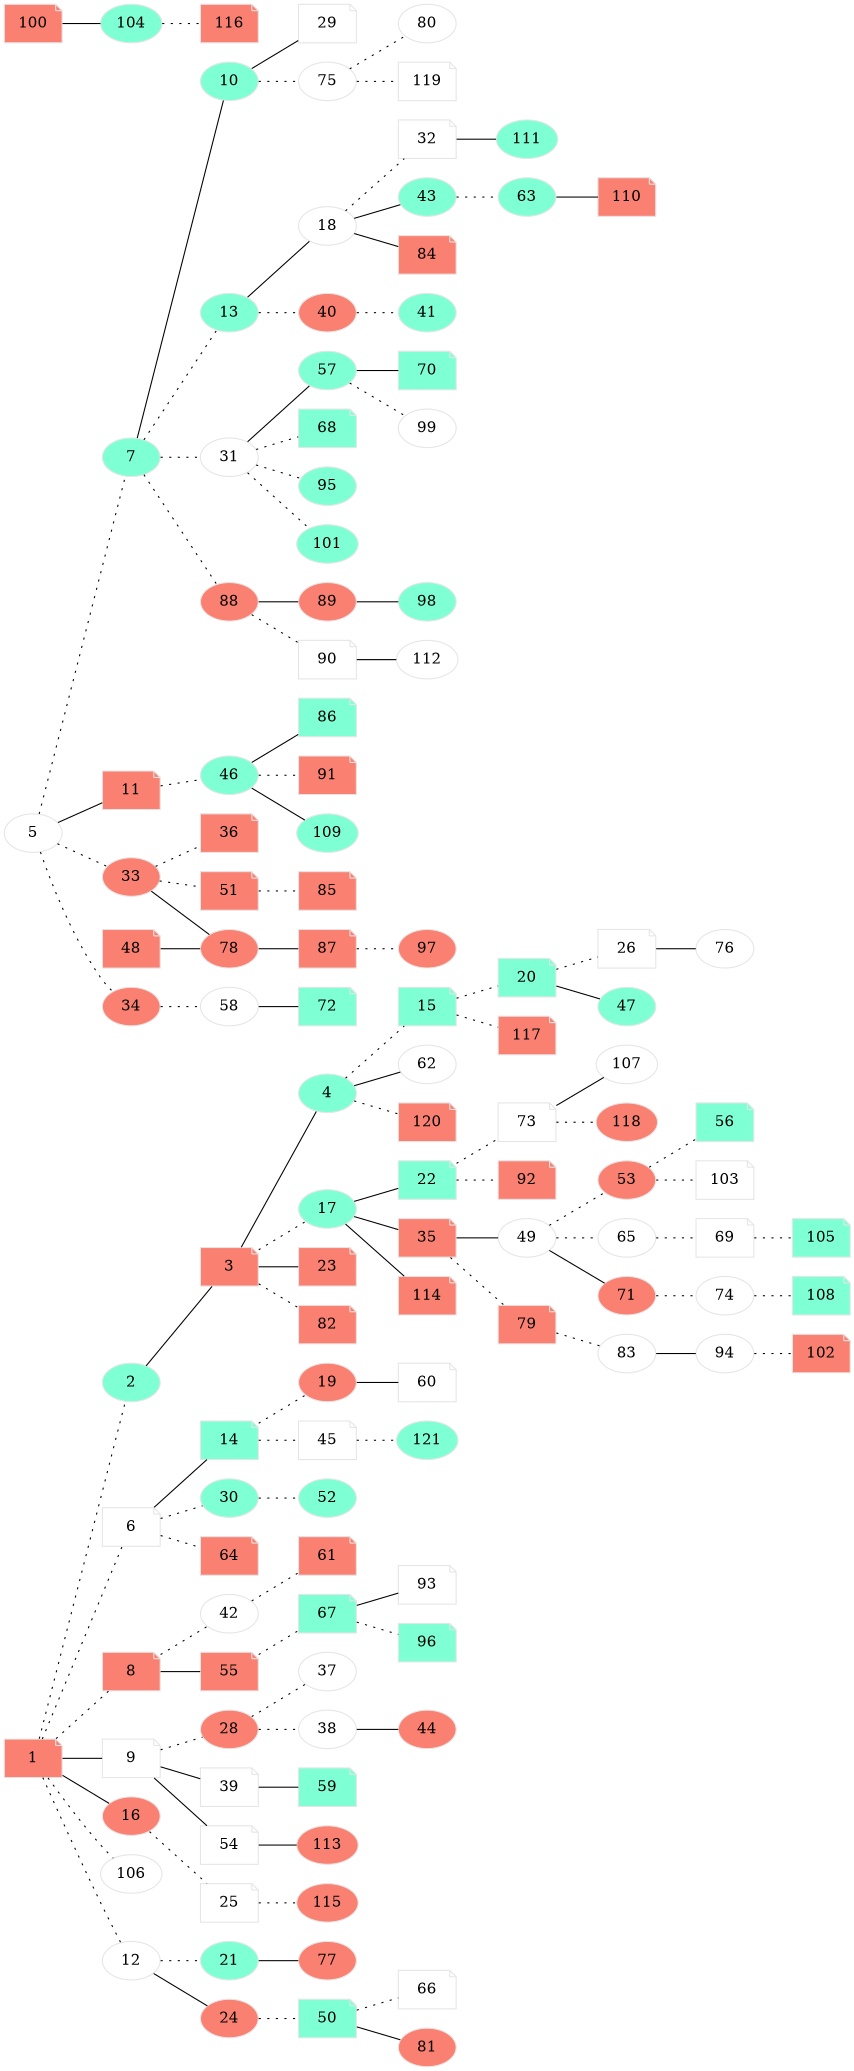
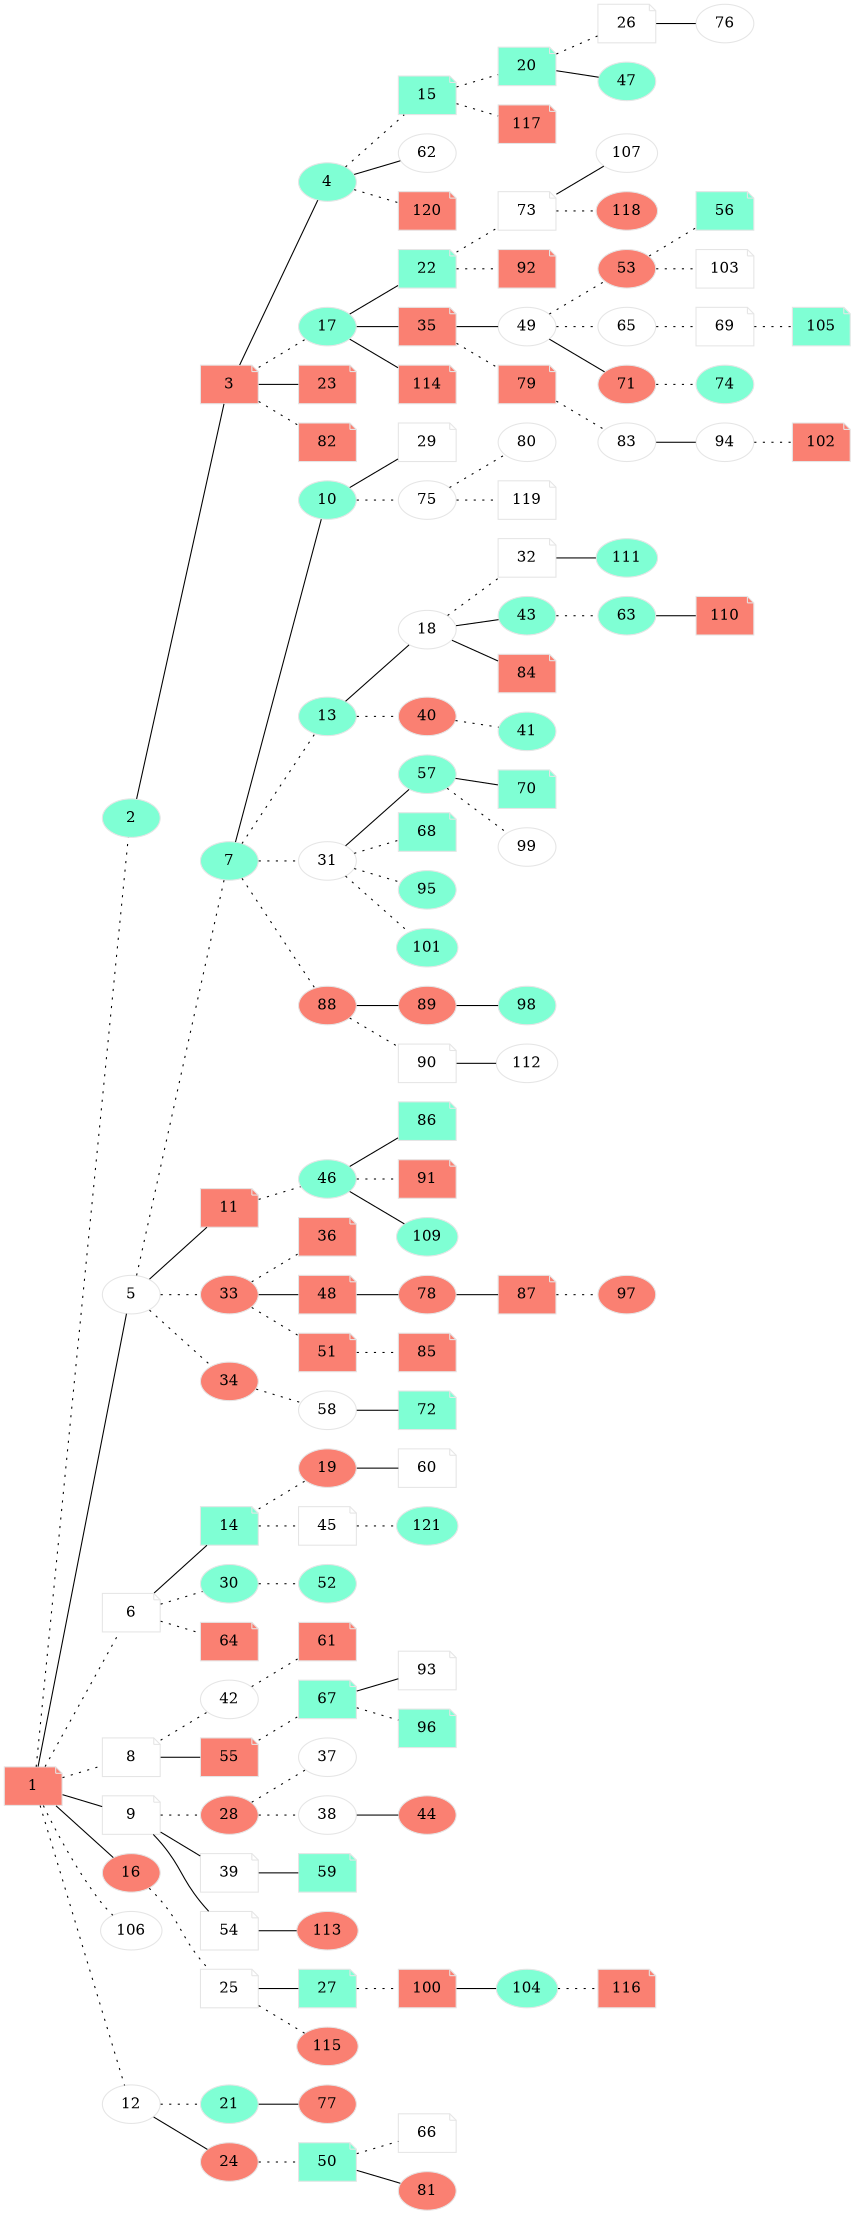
(180, 913) -> (279, 1295)
(725, 1296) -> (725, 384)
(821, 1296) -> none
none -> (82, 1540)
(131, 1672) -> (131, 1757)
none -> (327, 1989)
